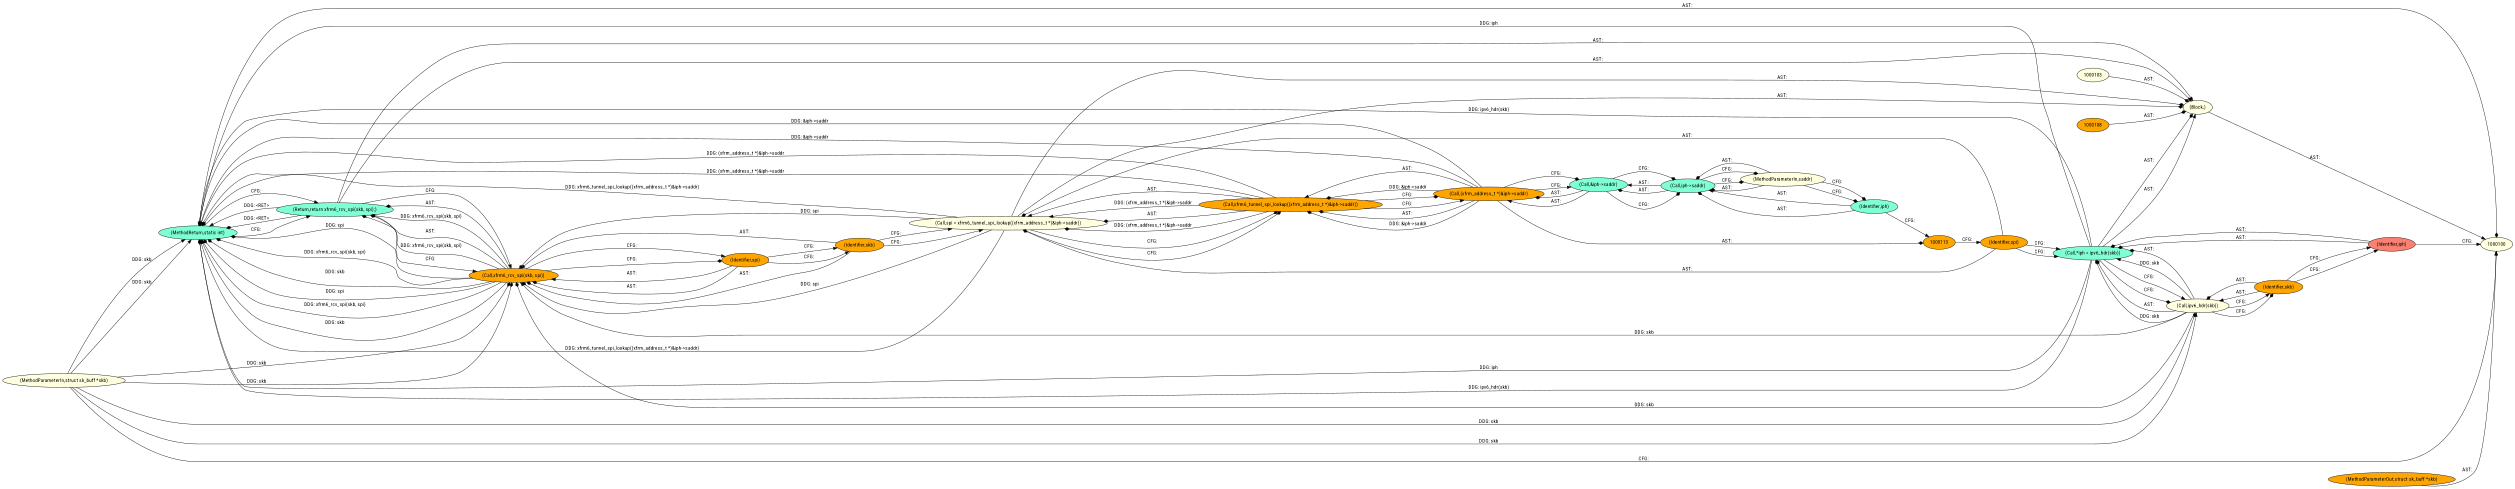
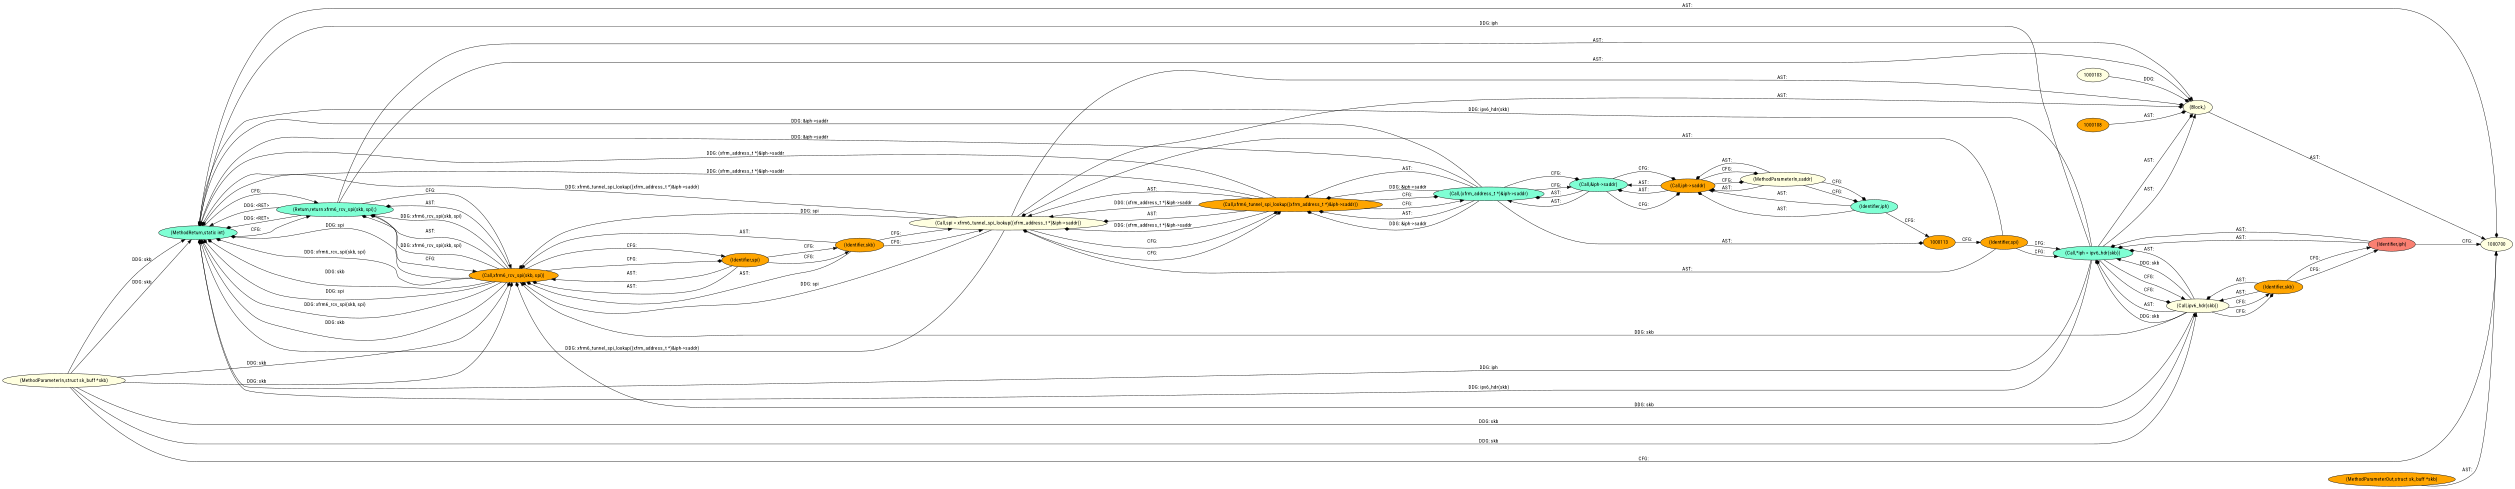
(2150, 79) -> (2150, 79)
(1688, 186) -> (1688, 186)
(1489, 194) -> (1489, 194)
(2497, 244) -> (2497, 244)
